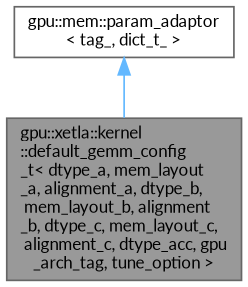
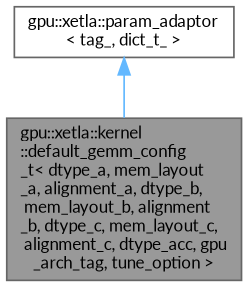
(124, 32) -> (124, 32)
